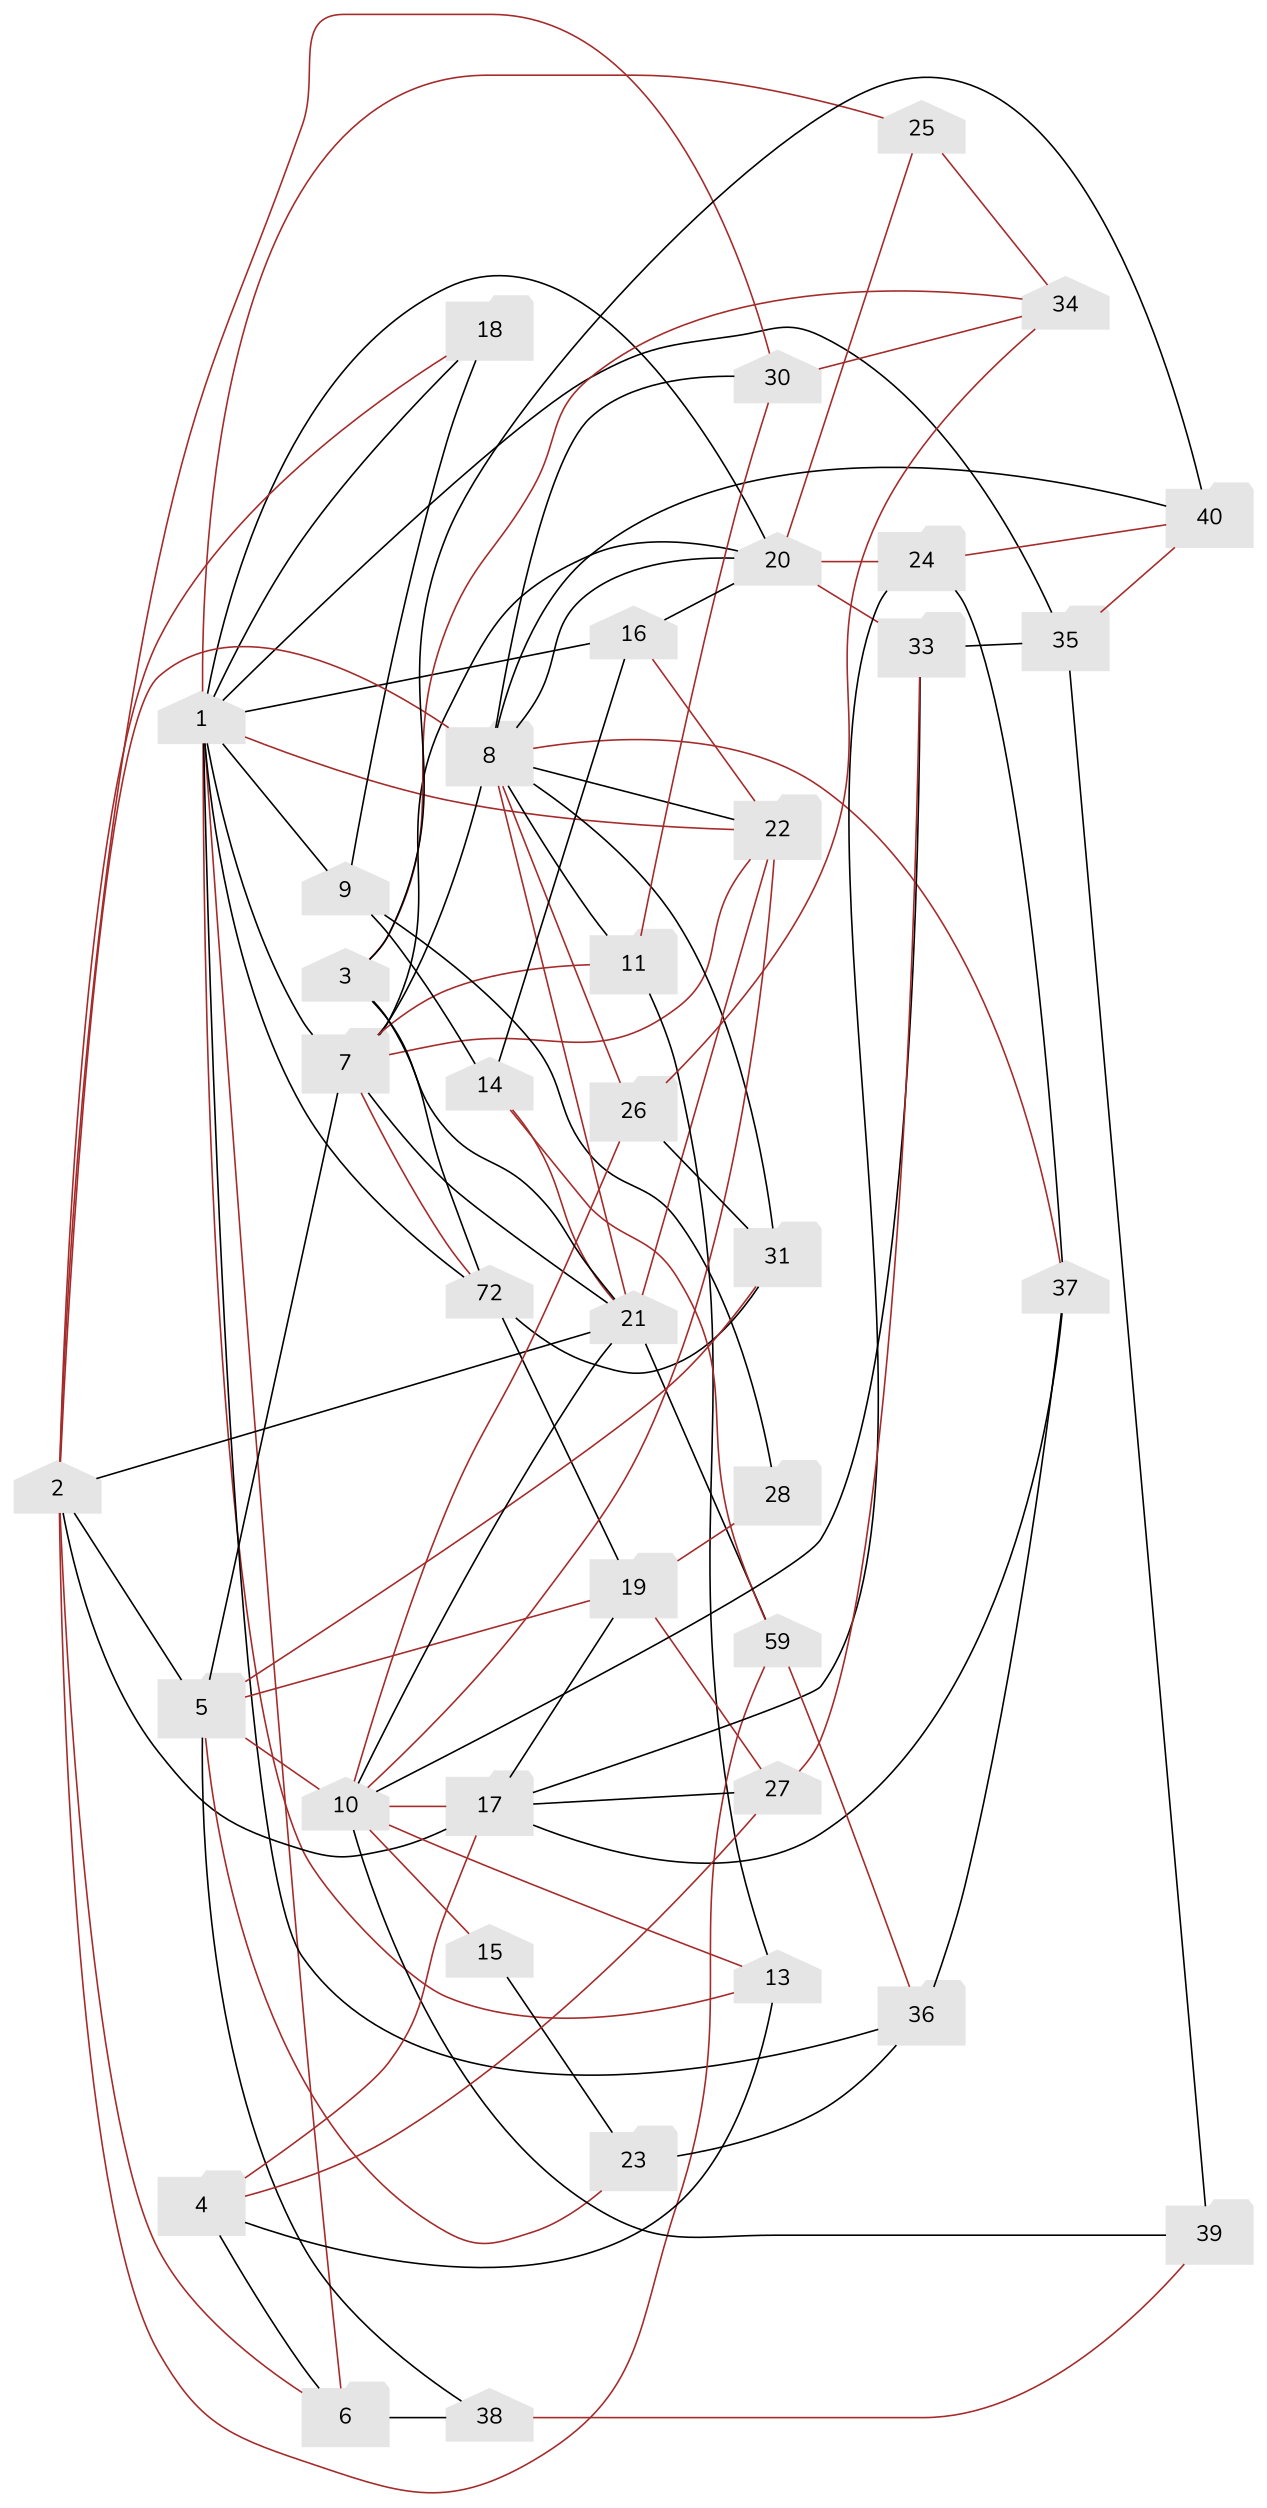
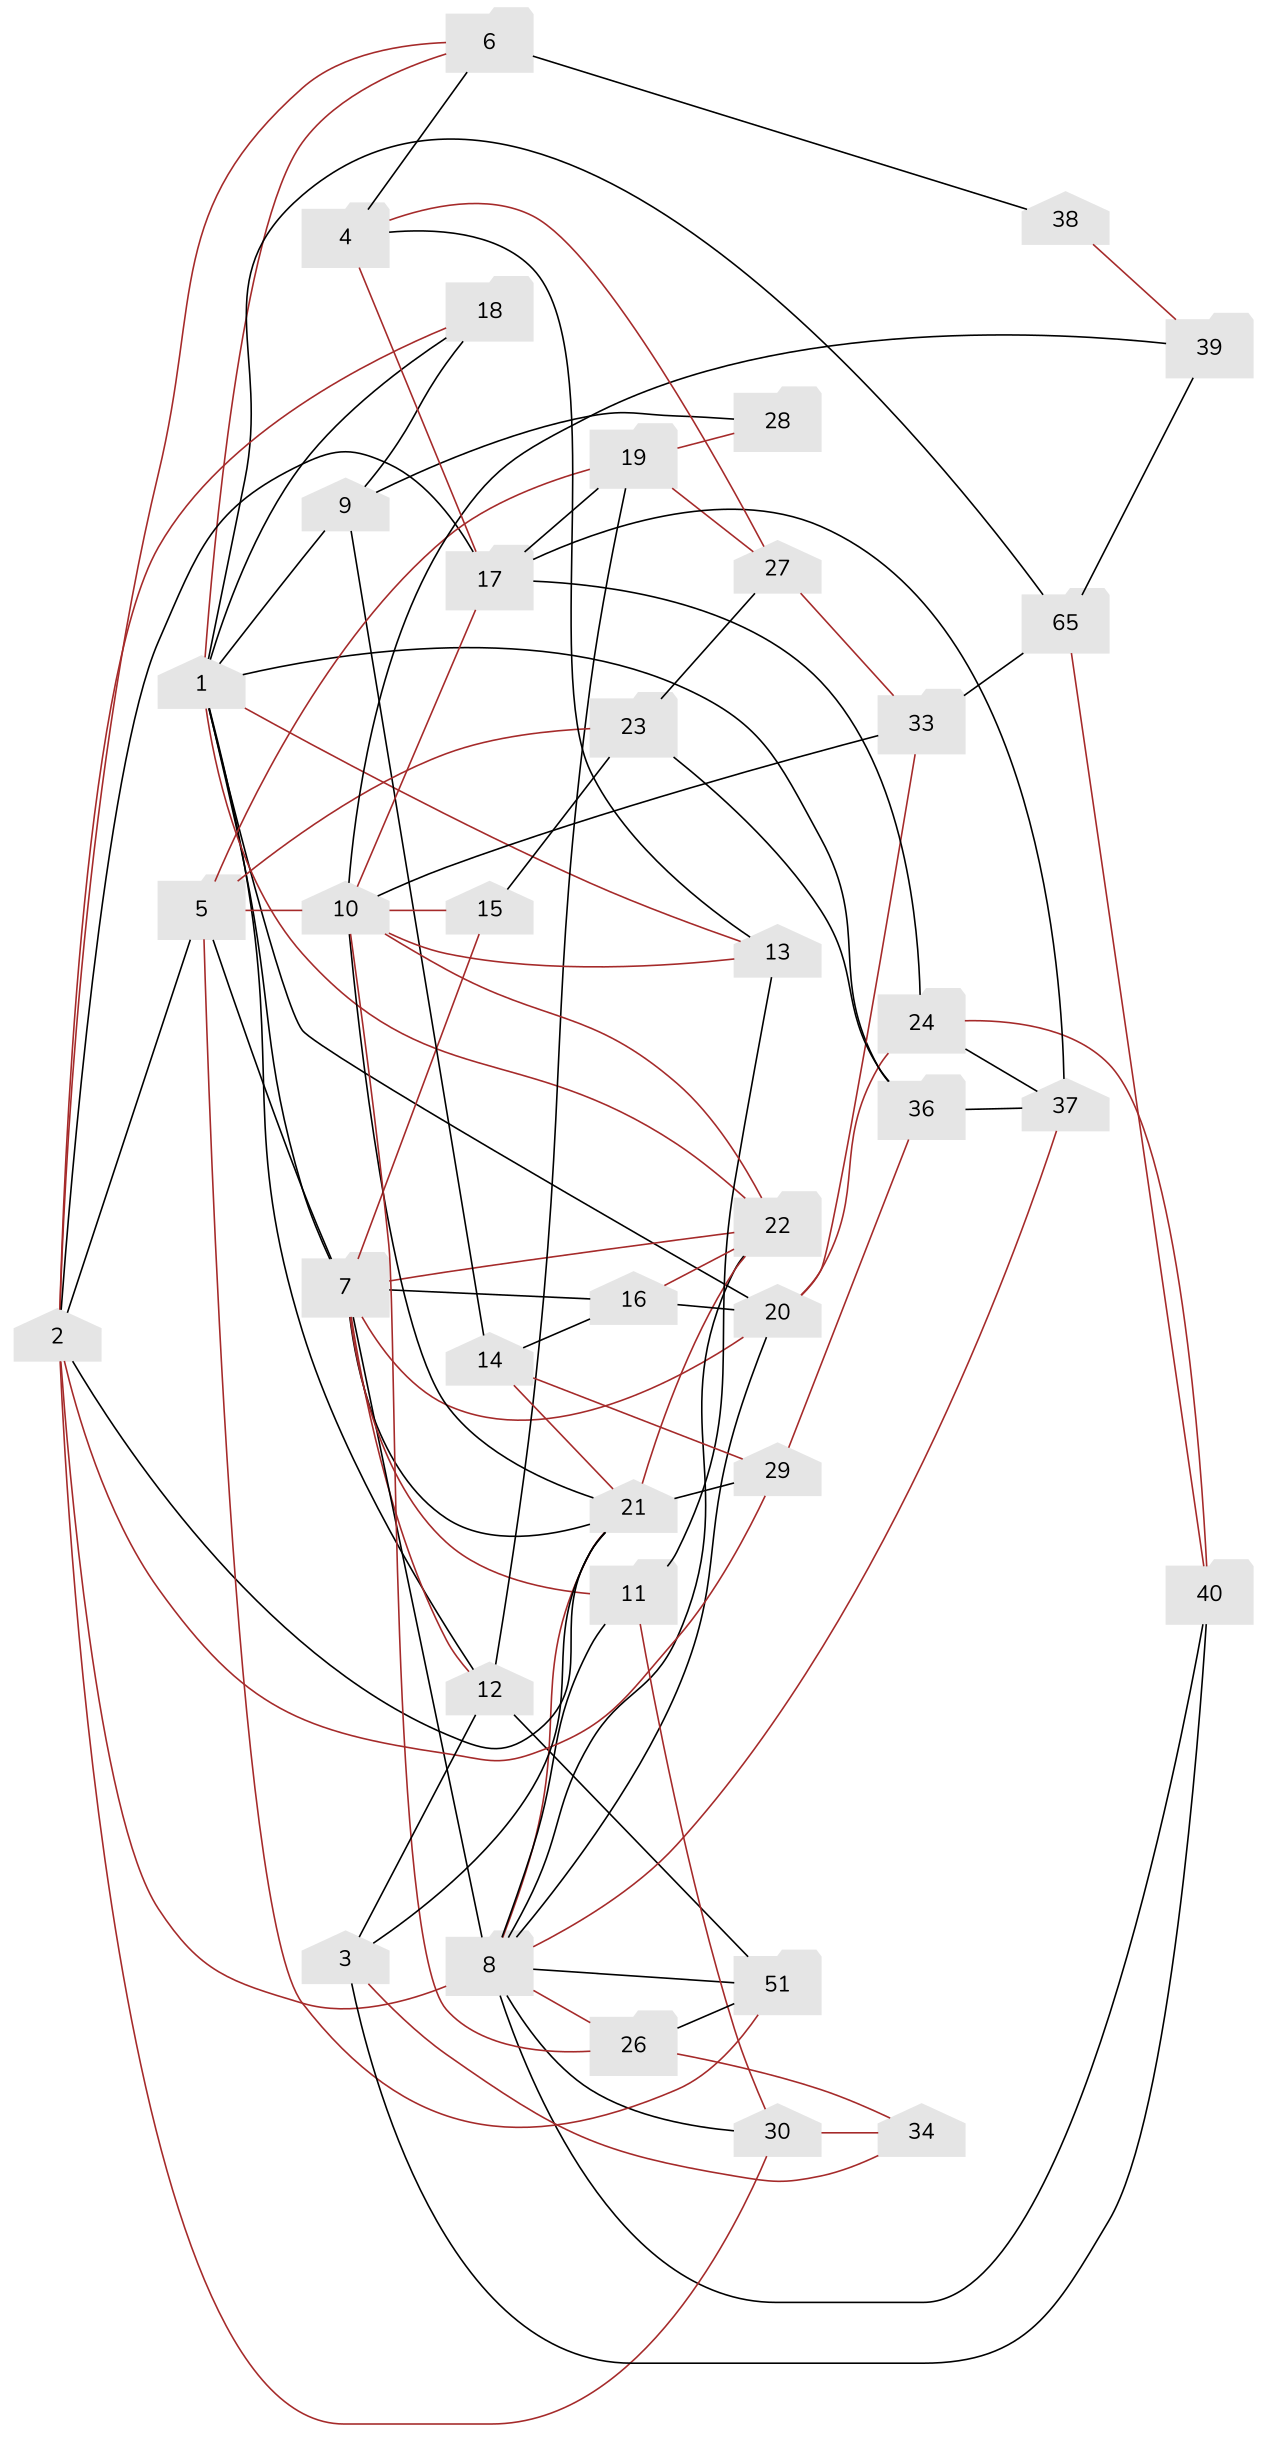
(922, 130) -> none
(1066, 642) -> (1066, 624)
(409, 679) -> (490, 1294)
(455, 697) -> (519, 1419)
none -> (422, 1088)
(778, 1258) -> (778, 1986)
(490, 1294) -> (490, 1691)
(778, 1643) -> (778, 1472)
(634, 1798) -> (708, 646)
(247, 2107) -> none
